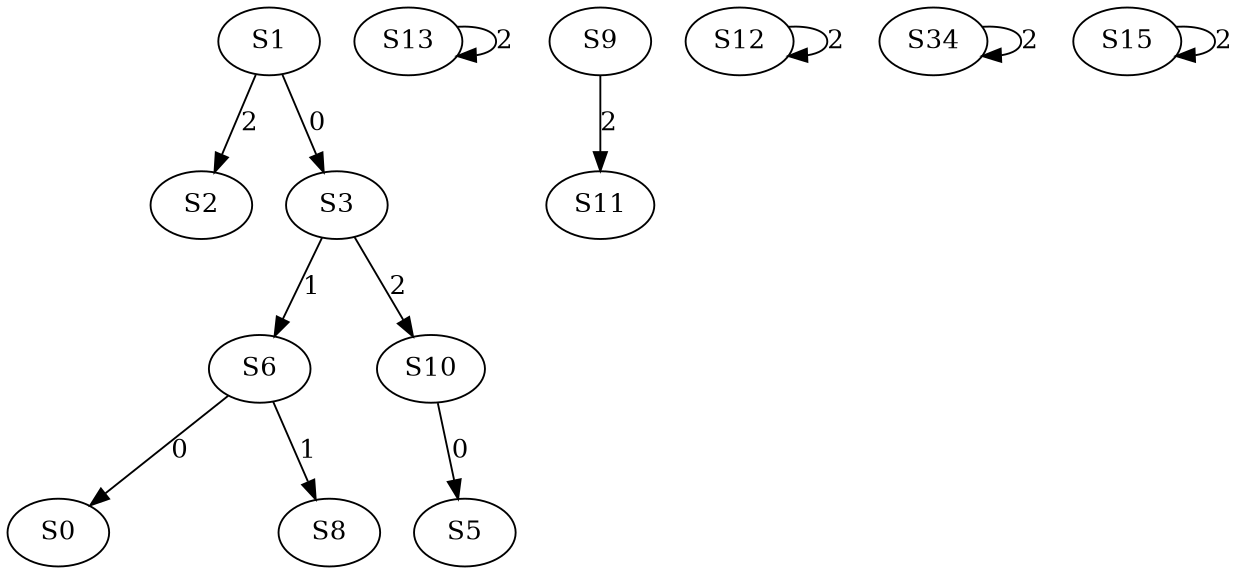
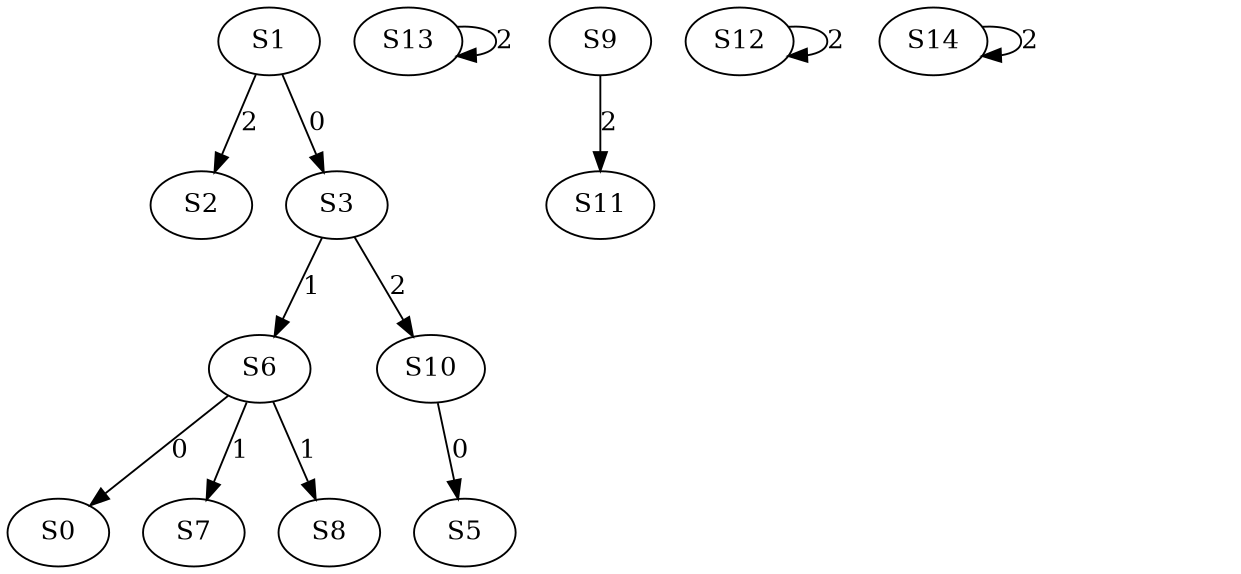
(933, 41) -> (933, 41)
(1127, 41) -> none
none -> (194, 533)
